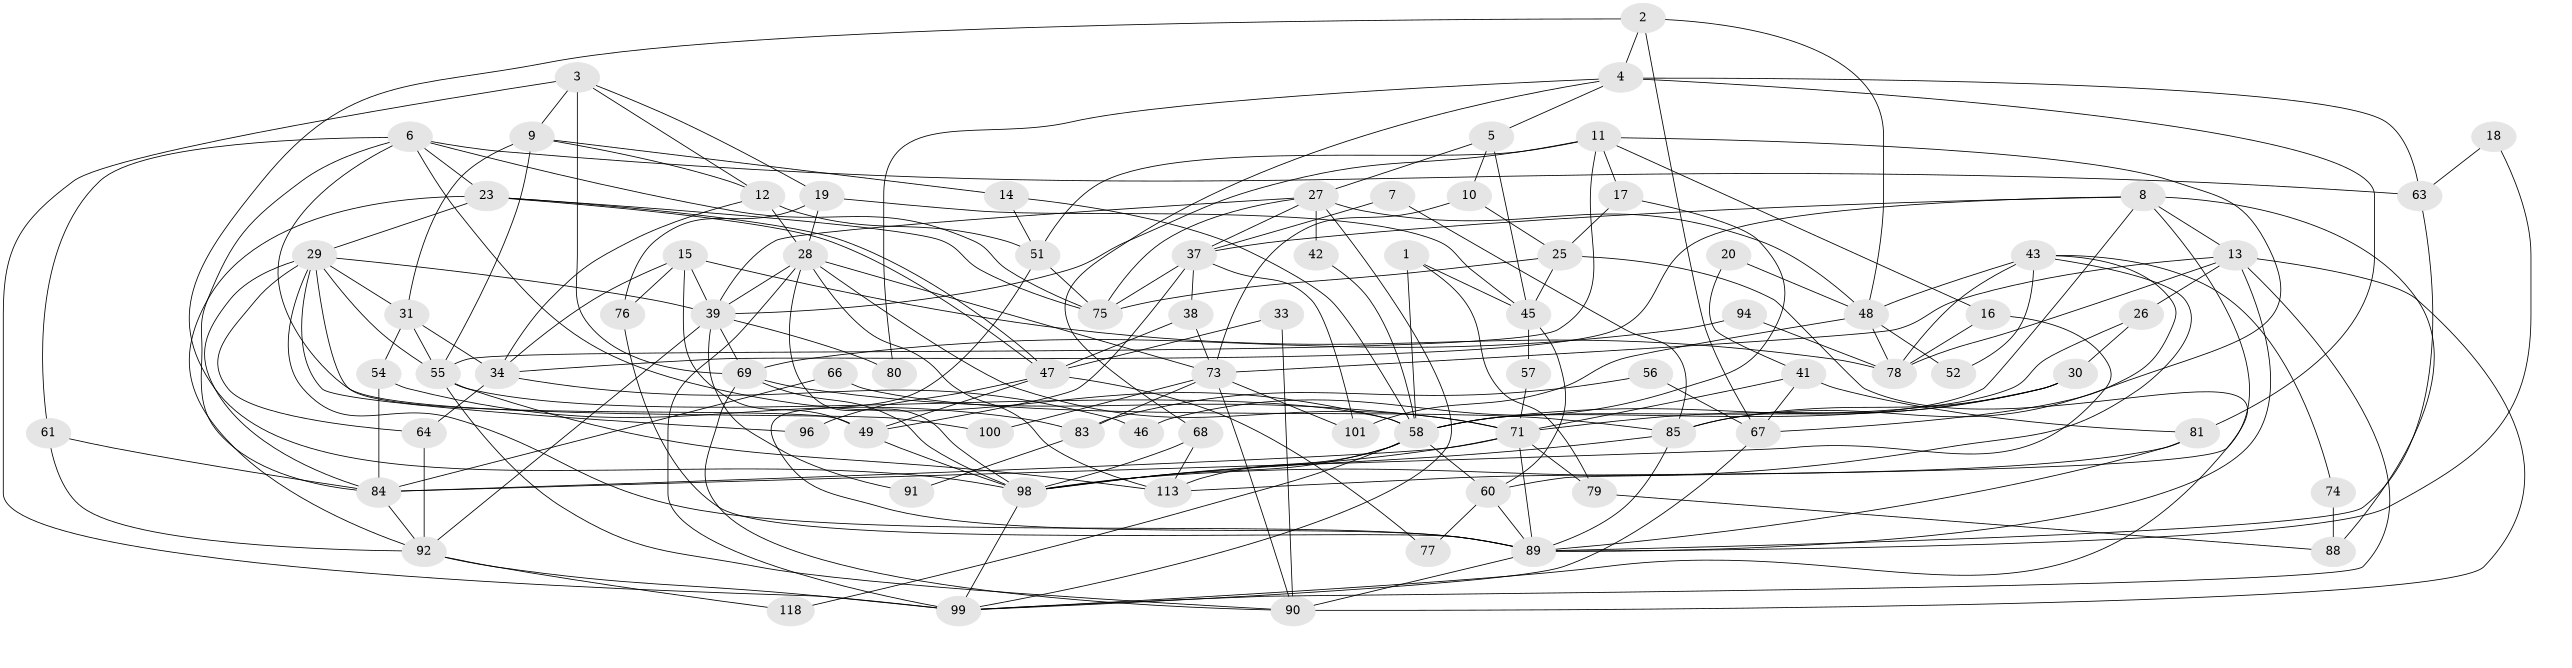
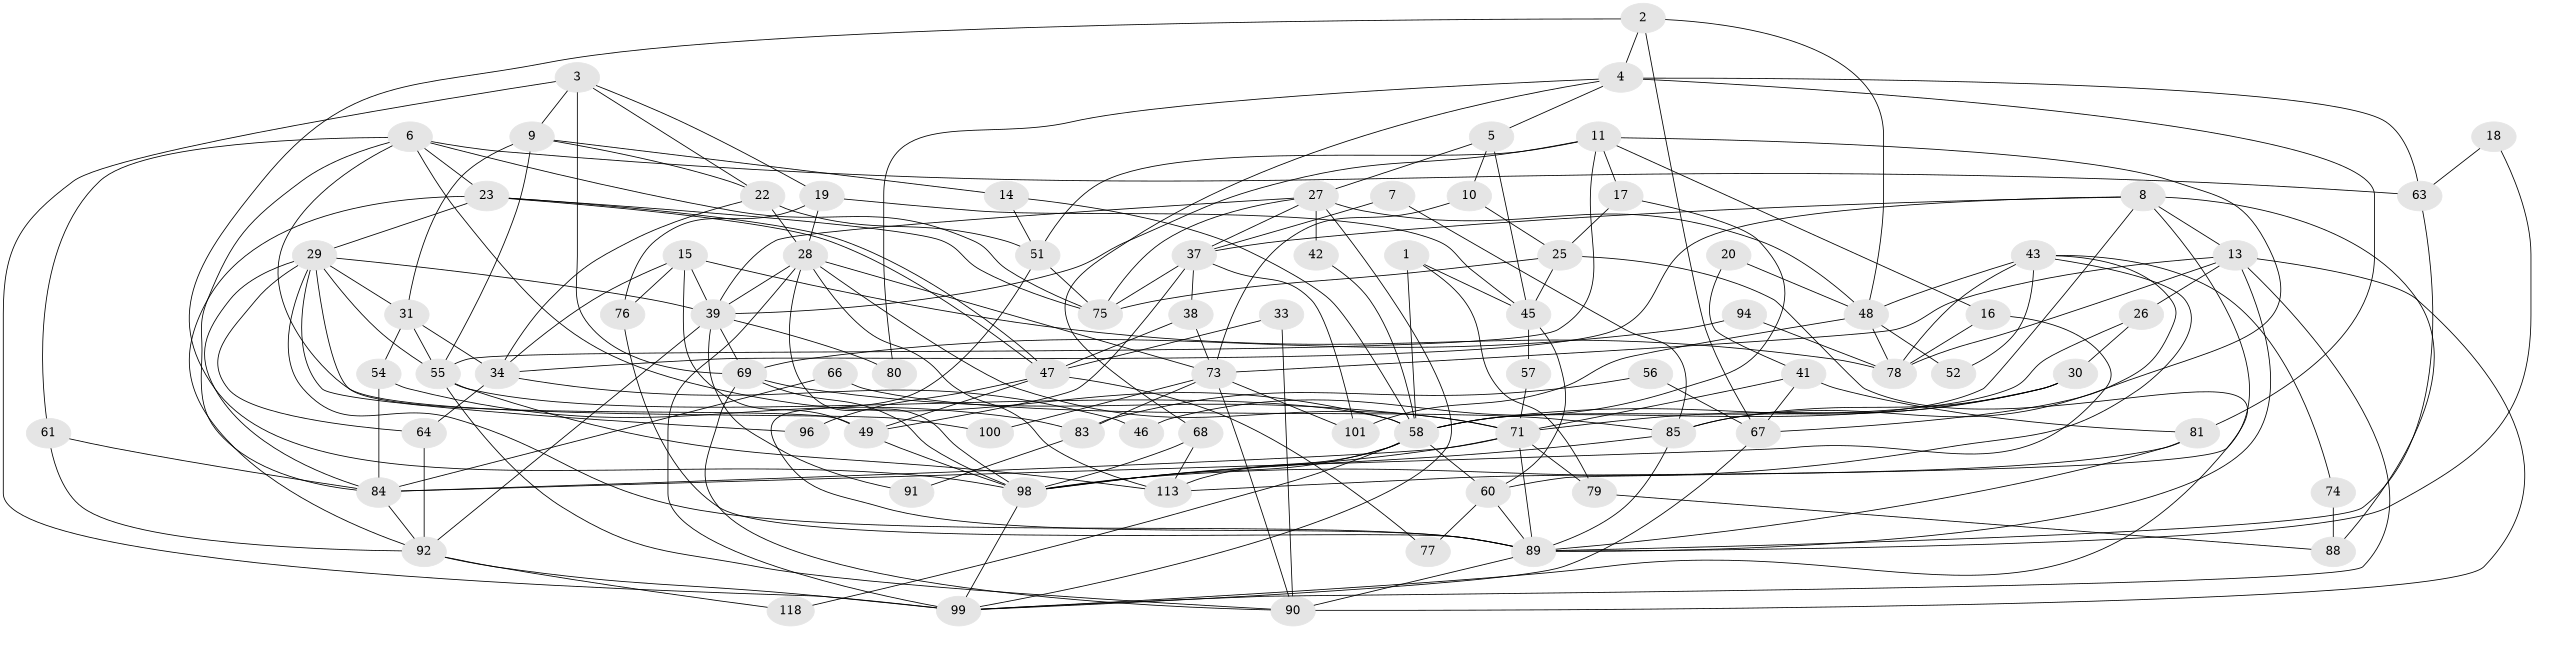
(763, 196) -> (763, 196)
